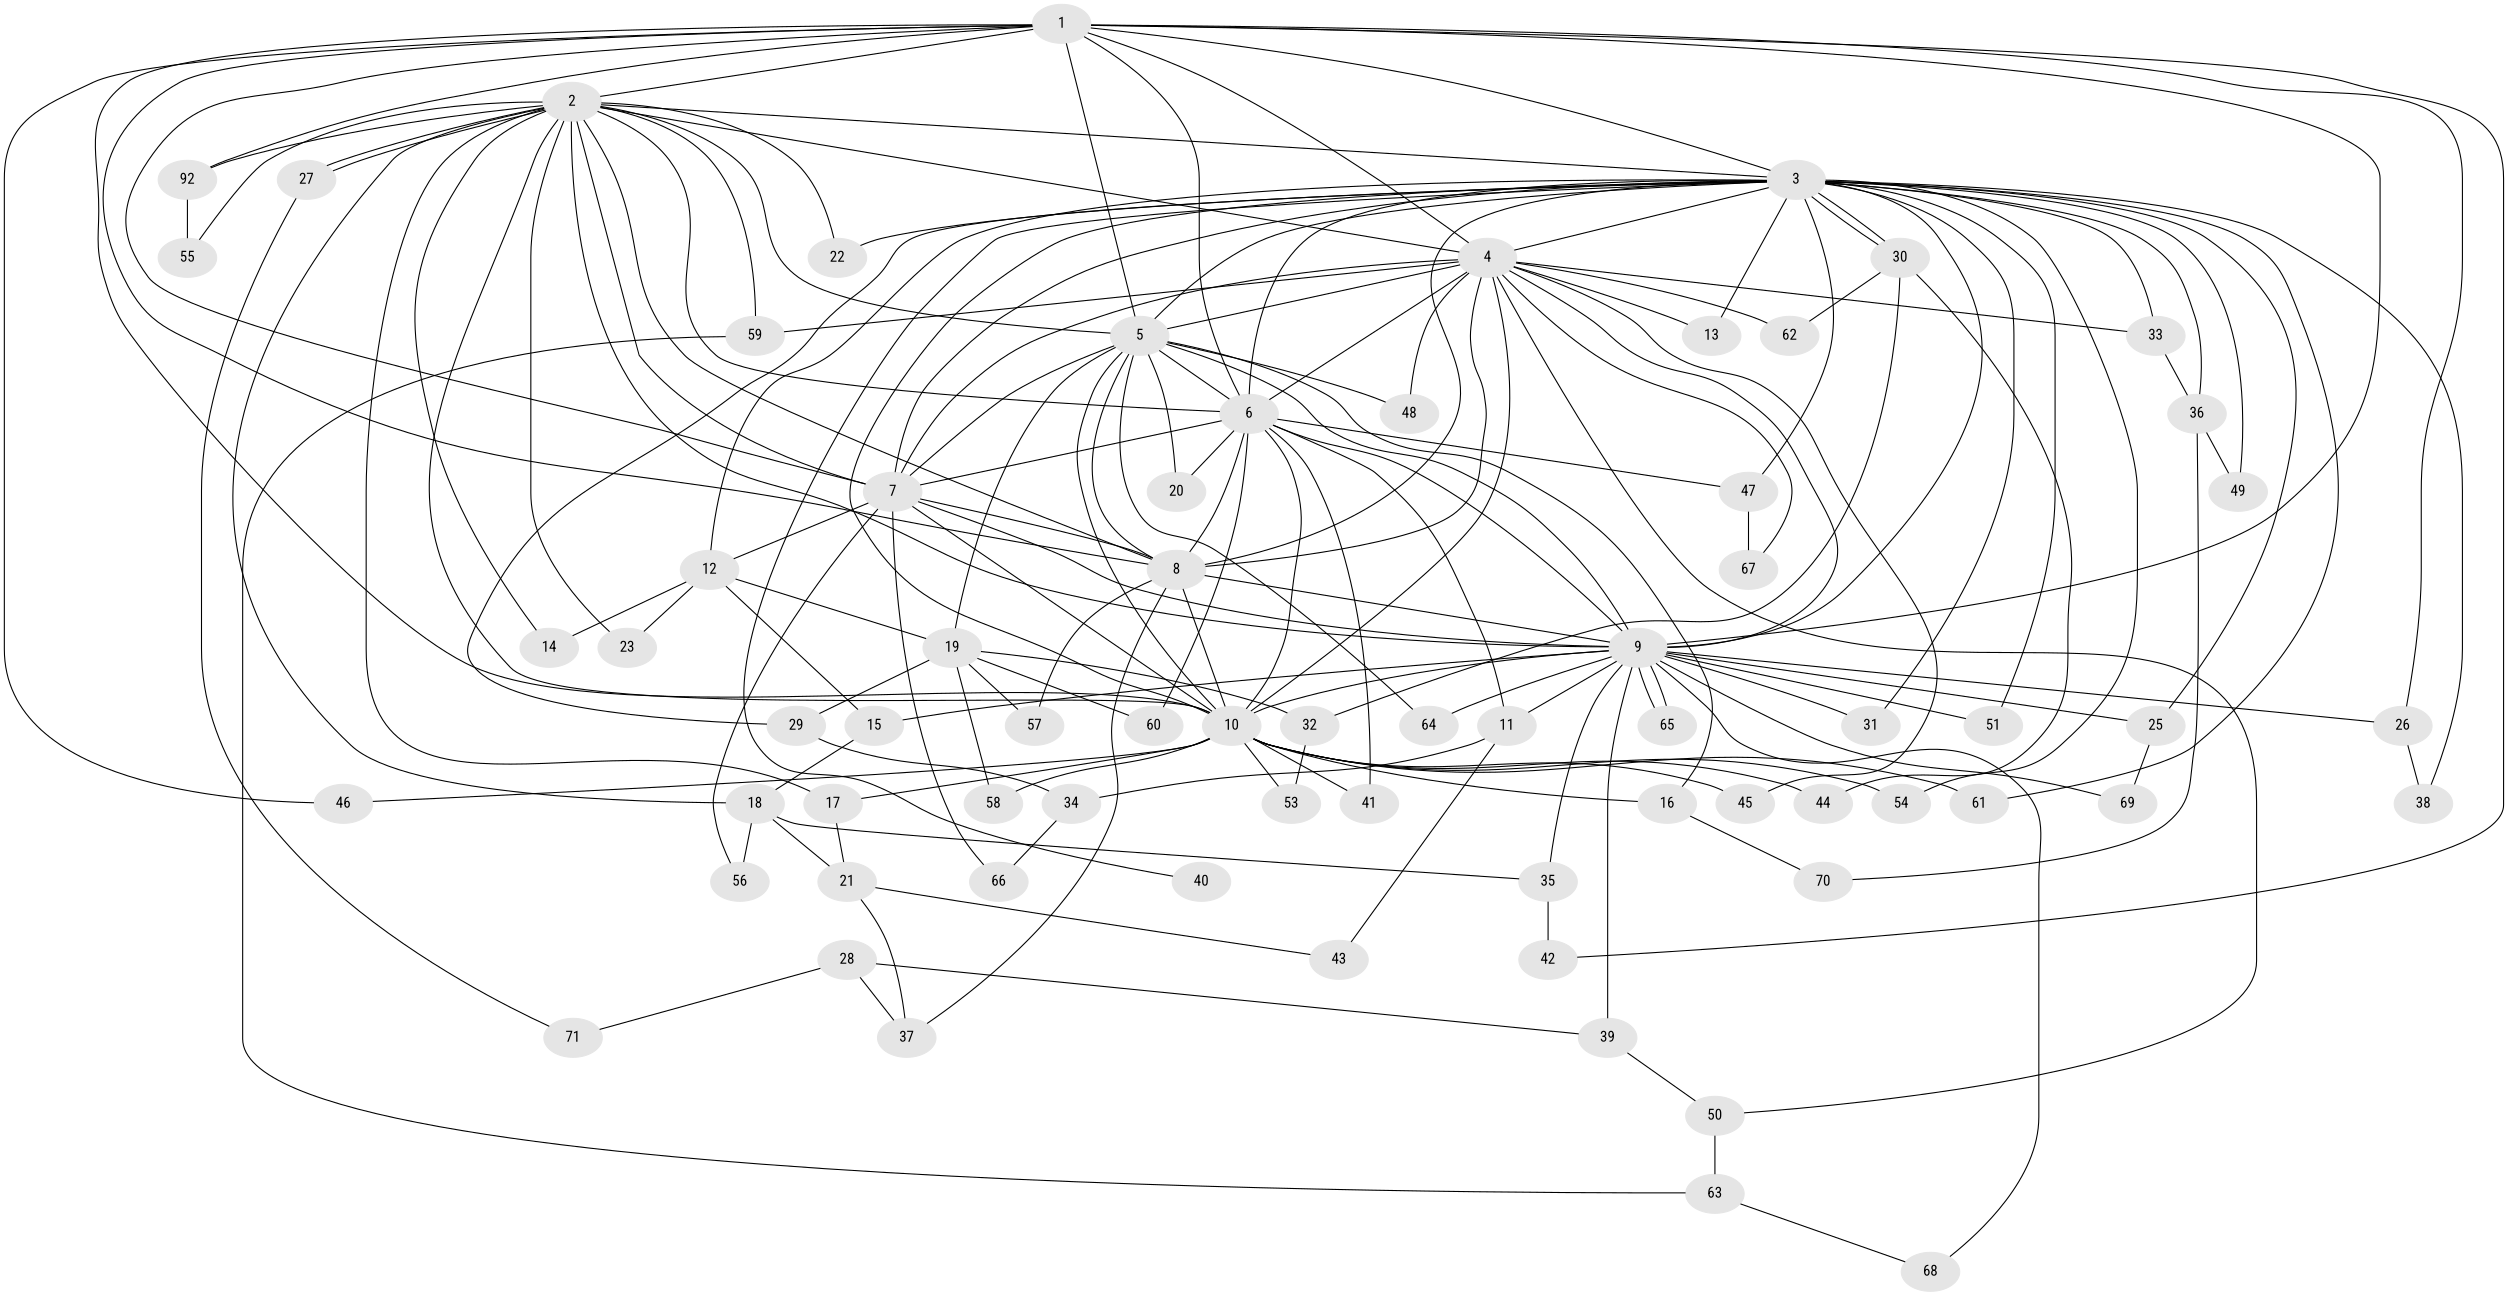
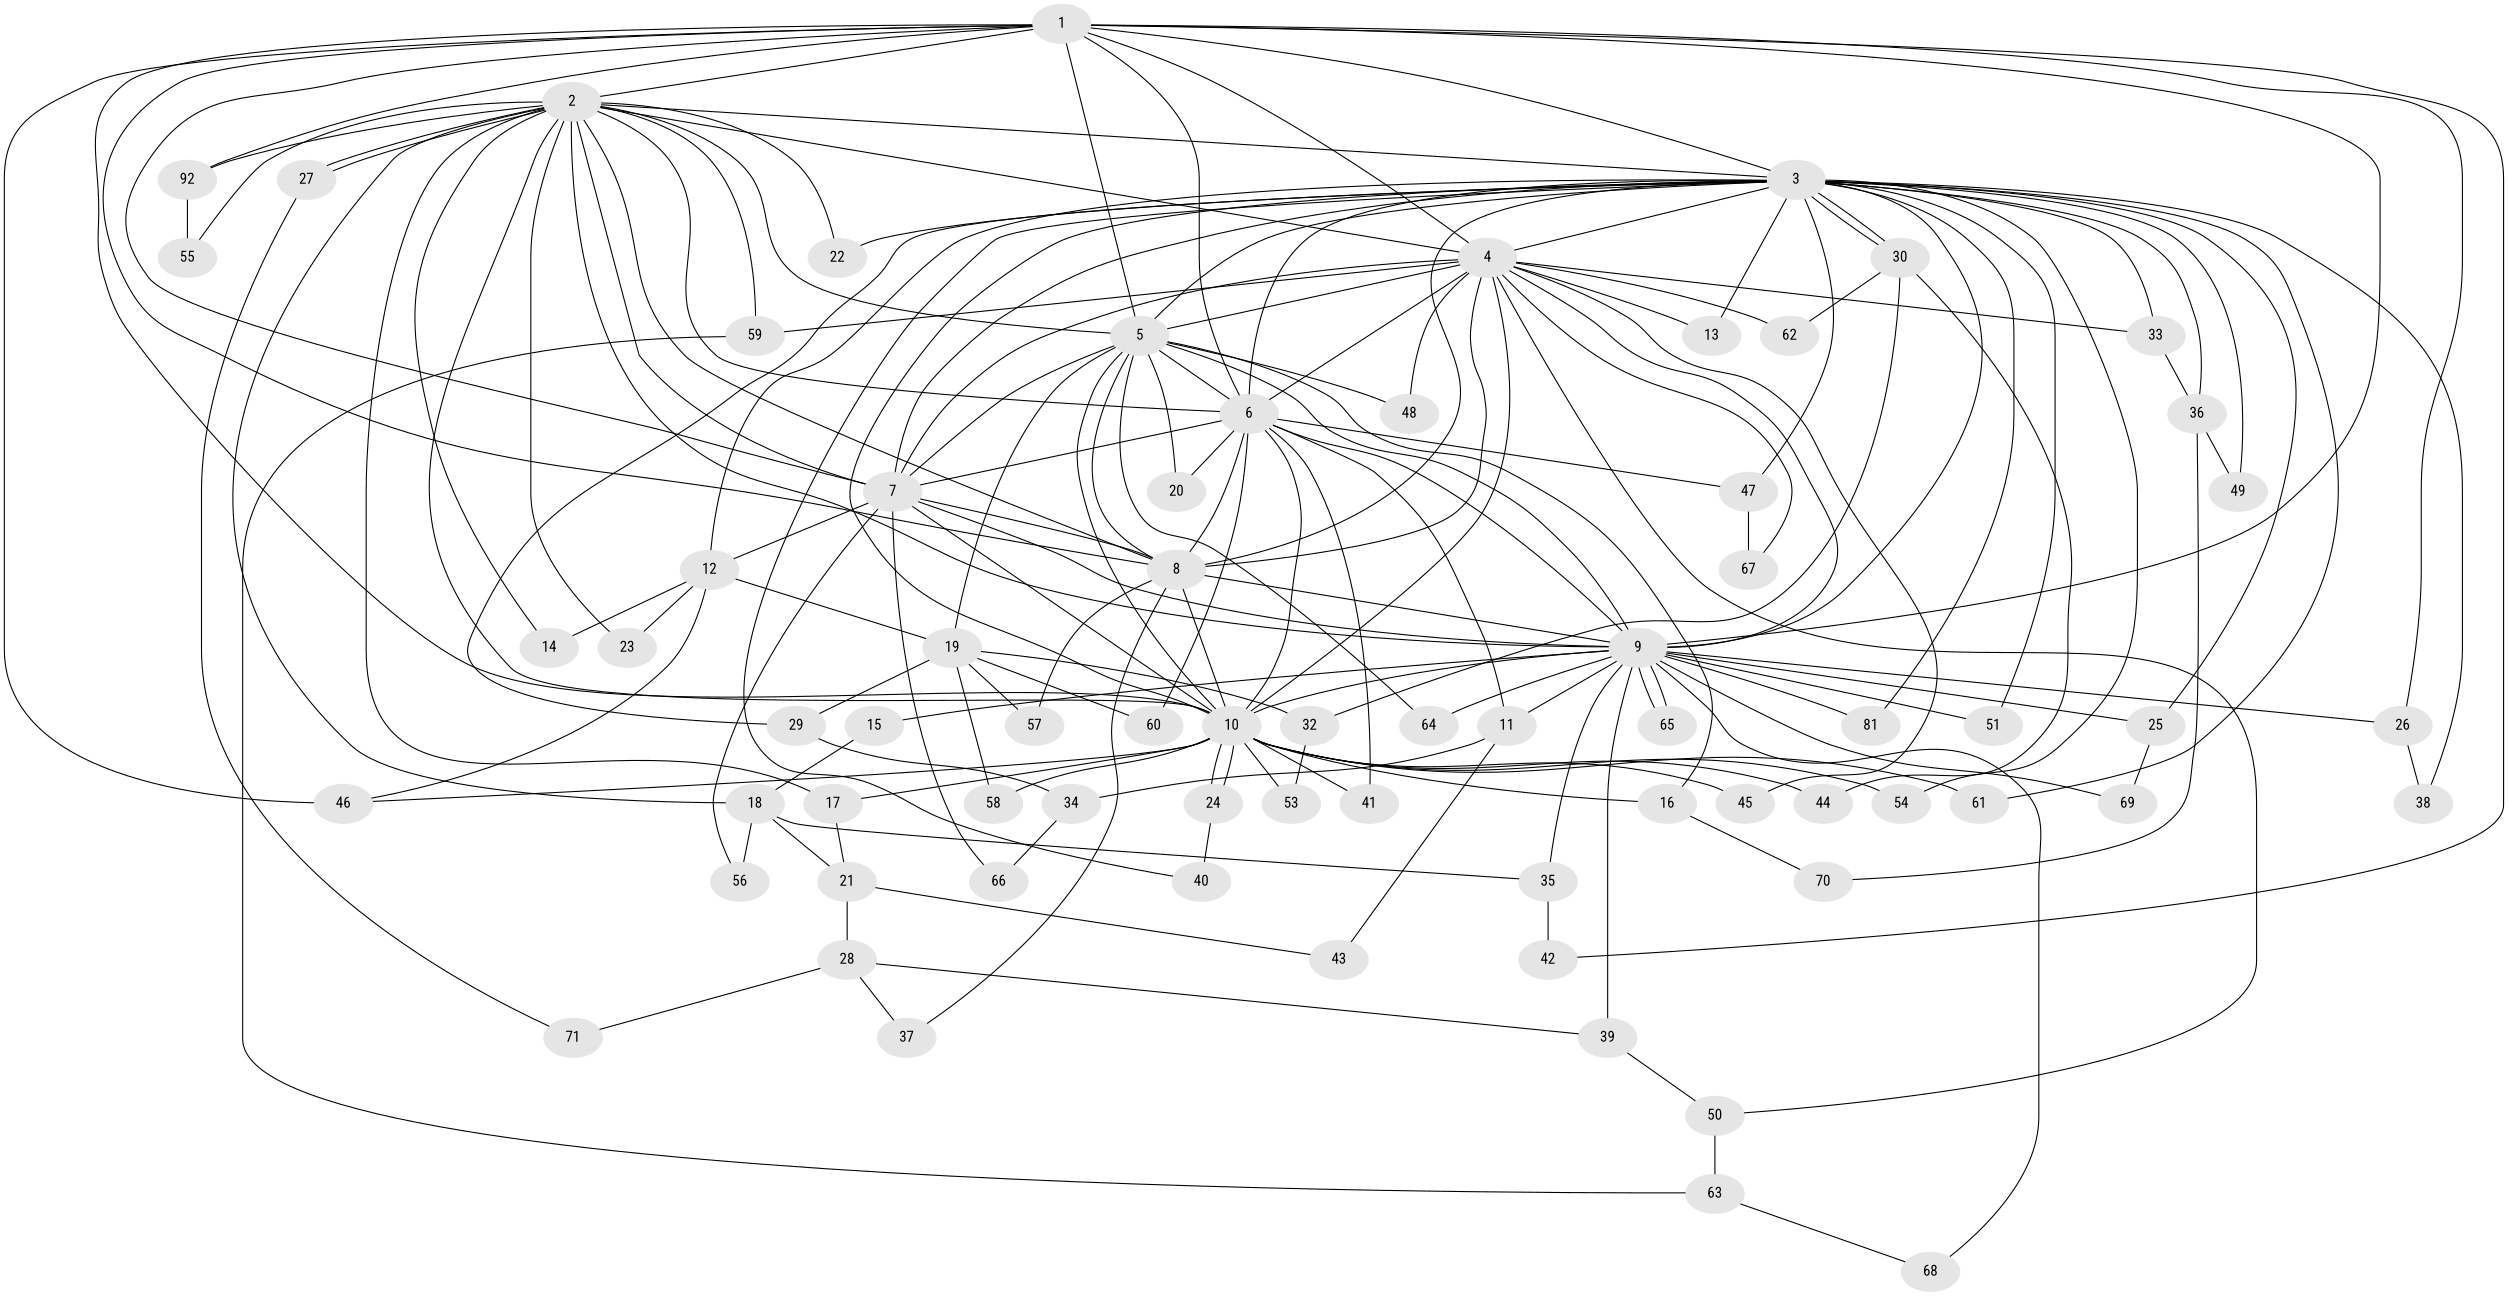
(792, 648) -> (568, 734)
(1871, 726) -> (1871, 726)
none -> (1213, 804)
(892, 956) -> (847, 921)
